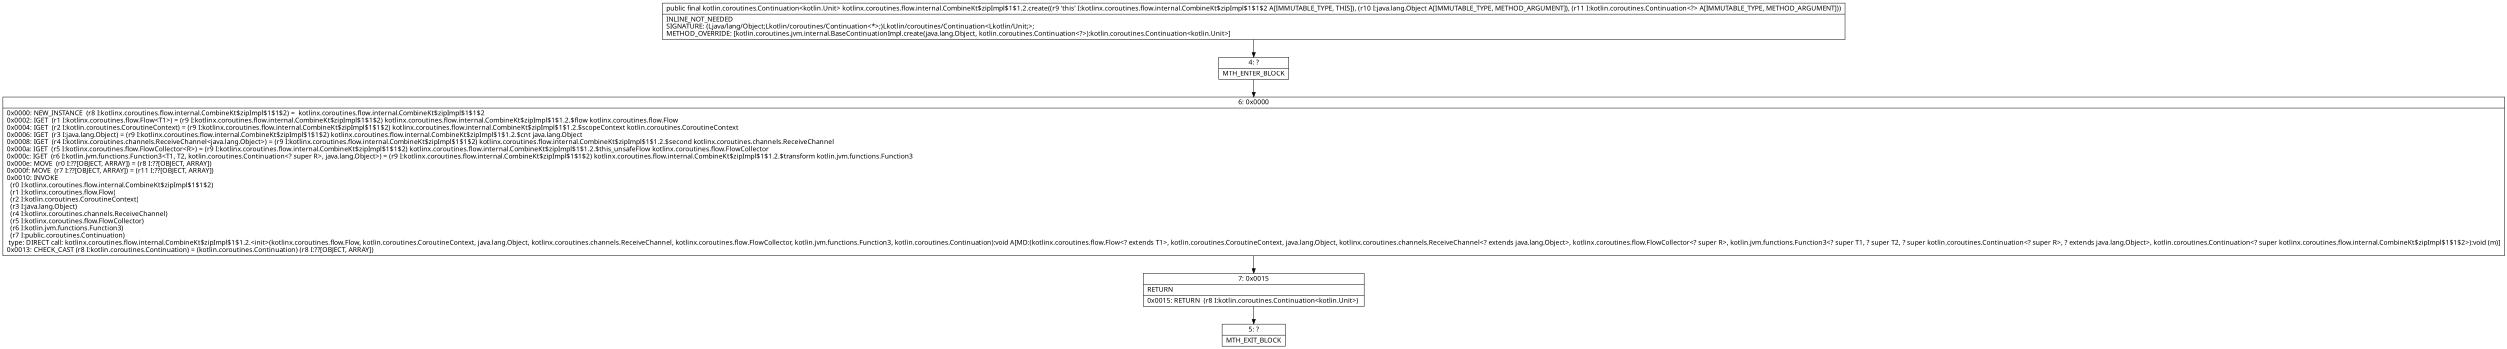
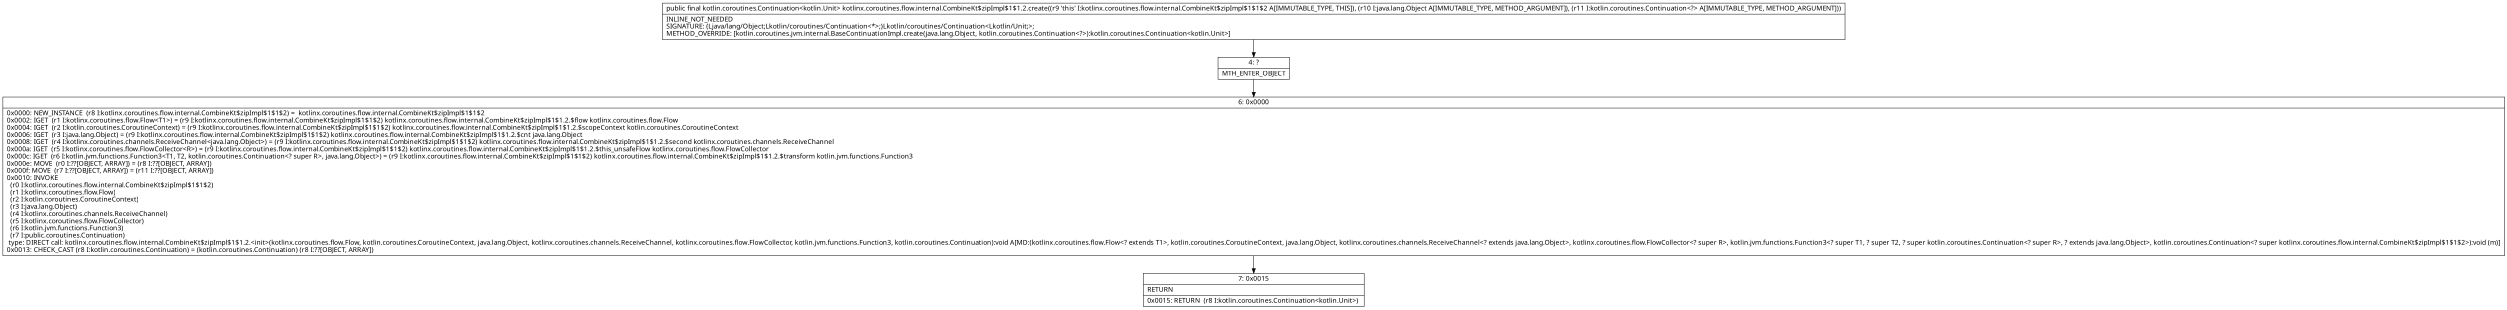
(1254, 74) -> (1254, 74)
(1254, 335) -> none
